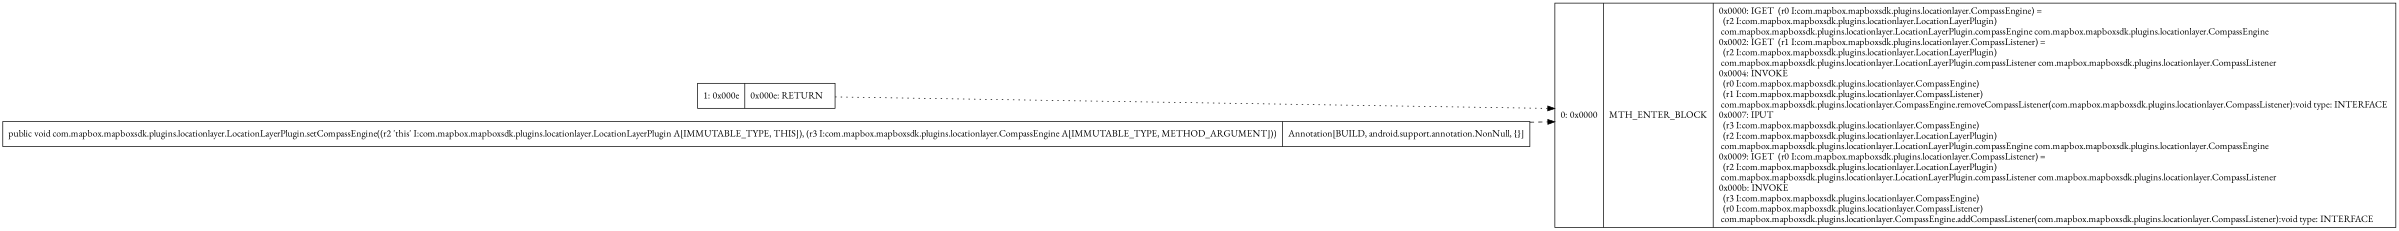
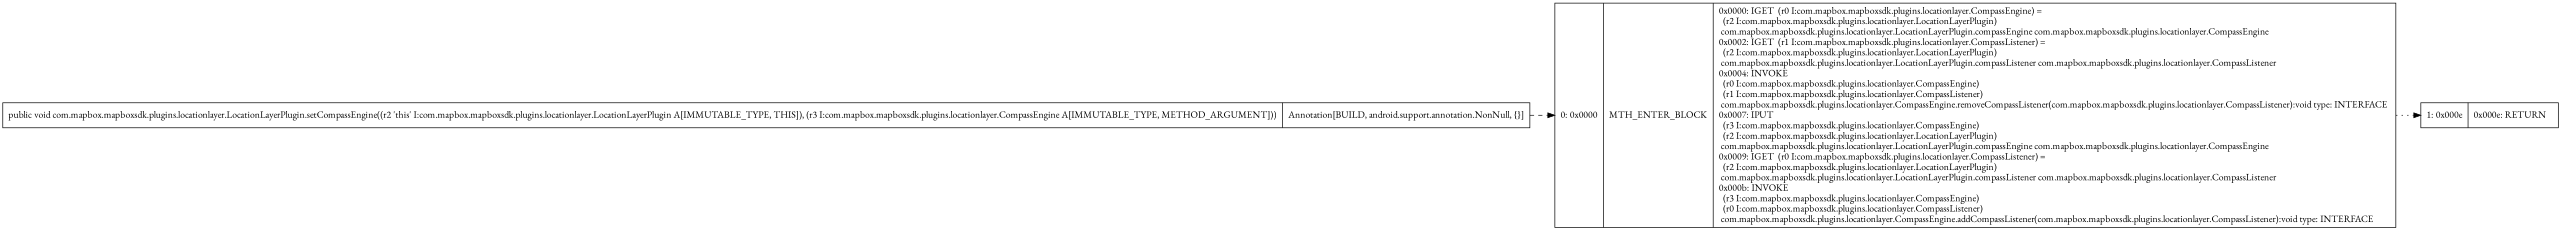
(1191, 103) -> (2405, 115)
